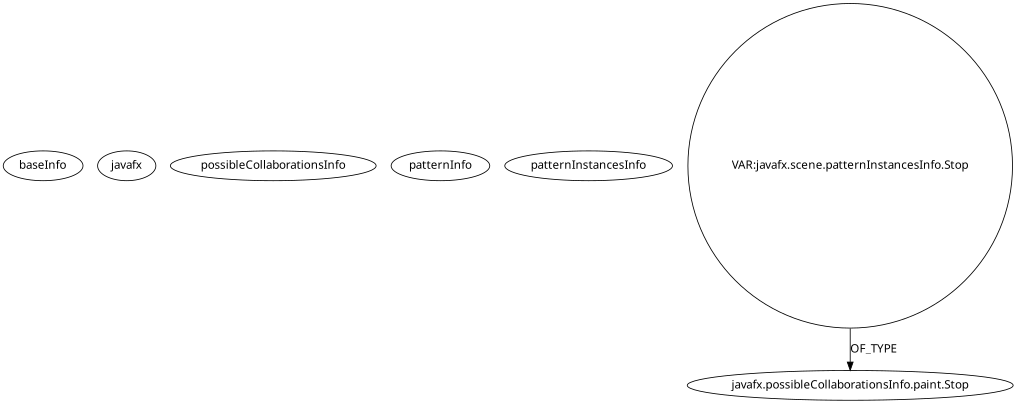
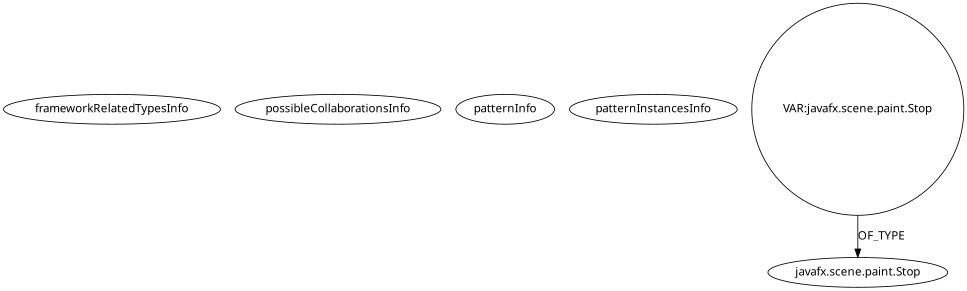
(43, 166) -> none
(127, 166) -> (112, 109)
(850, 166) -> (858, 109)
(850, 385) -> (858, 272)
